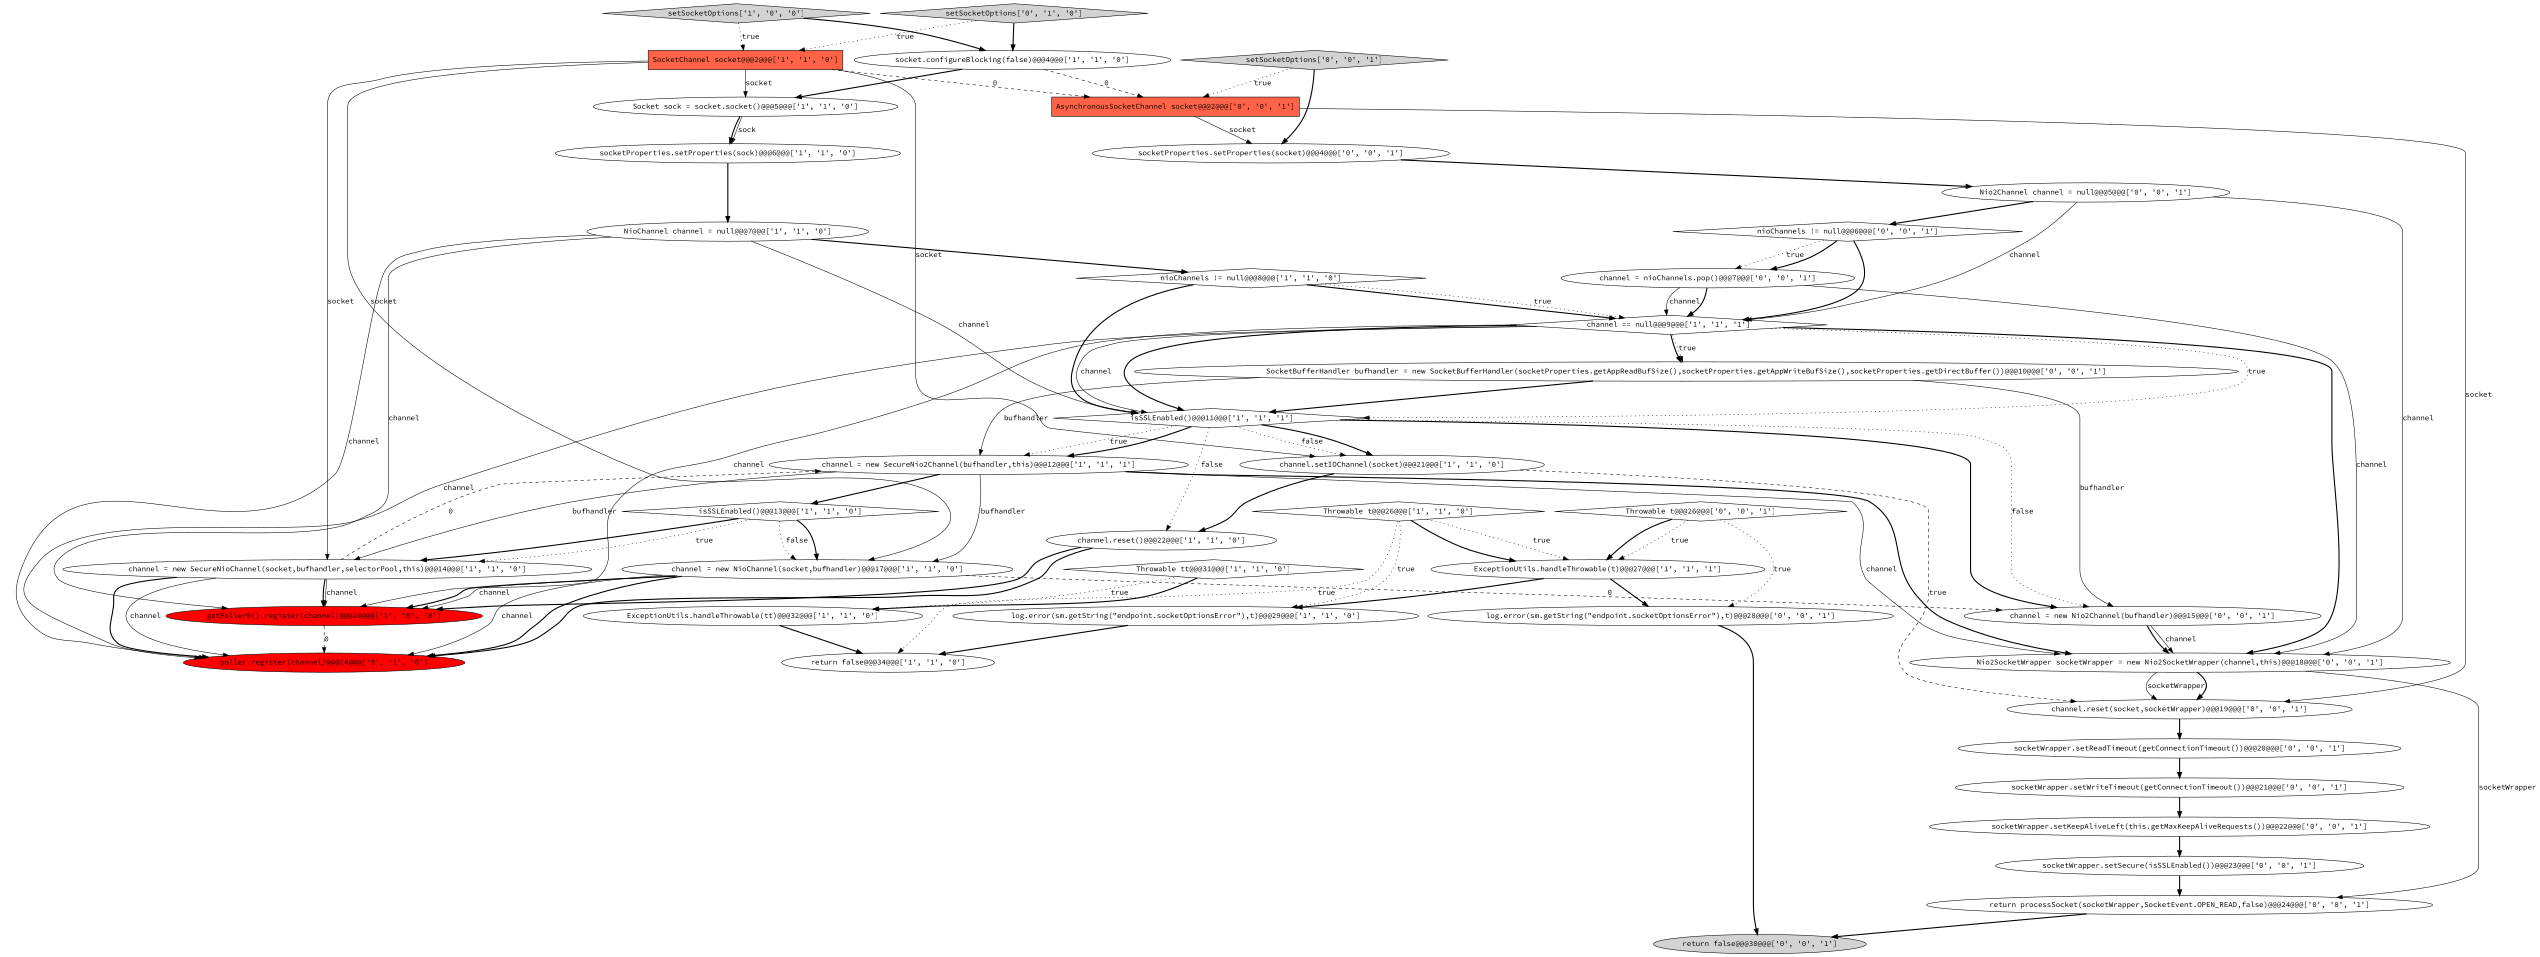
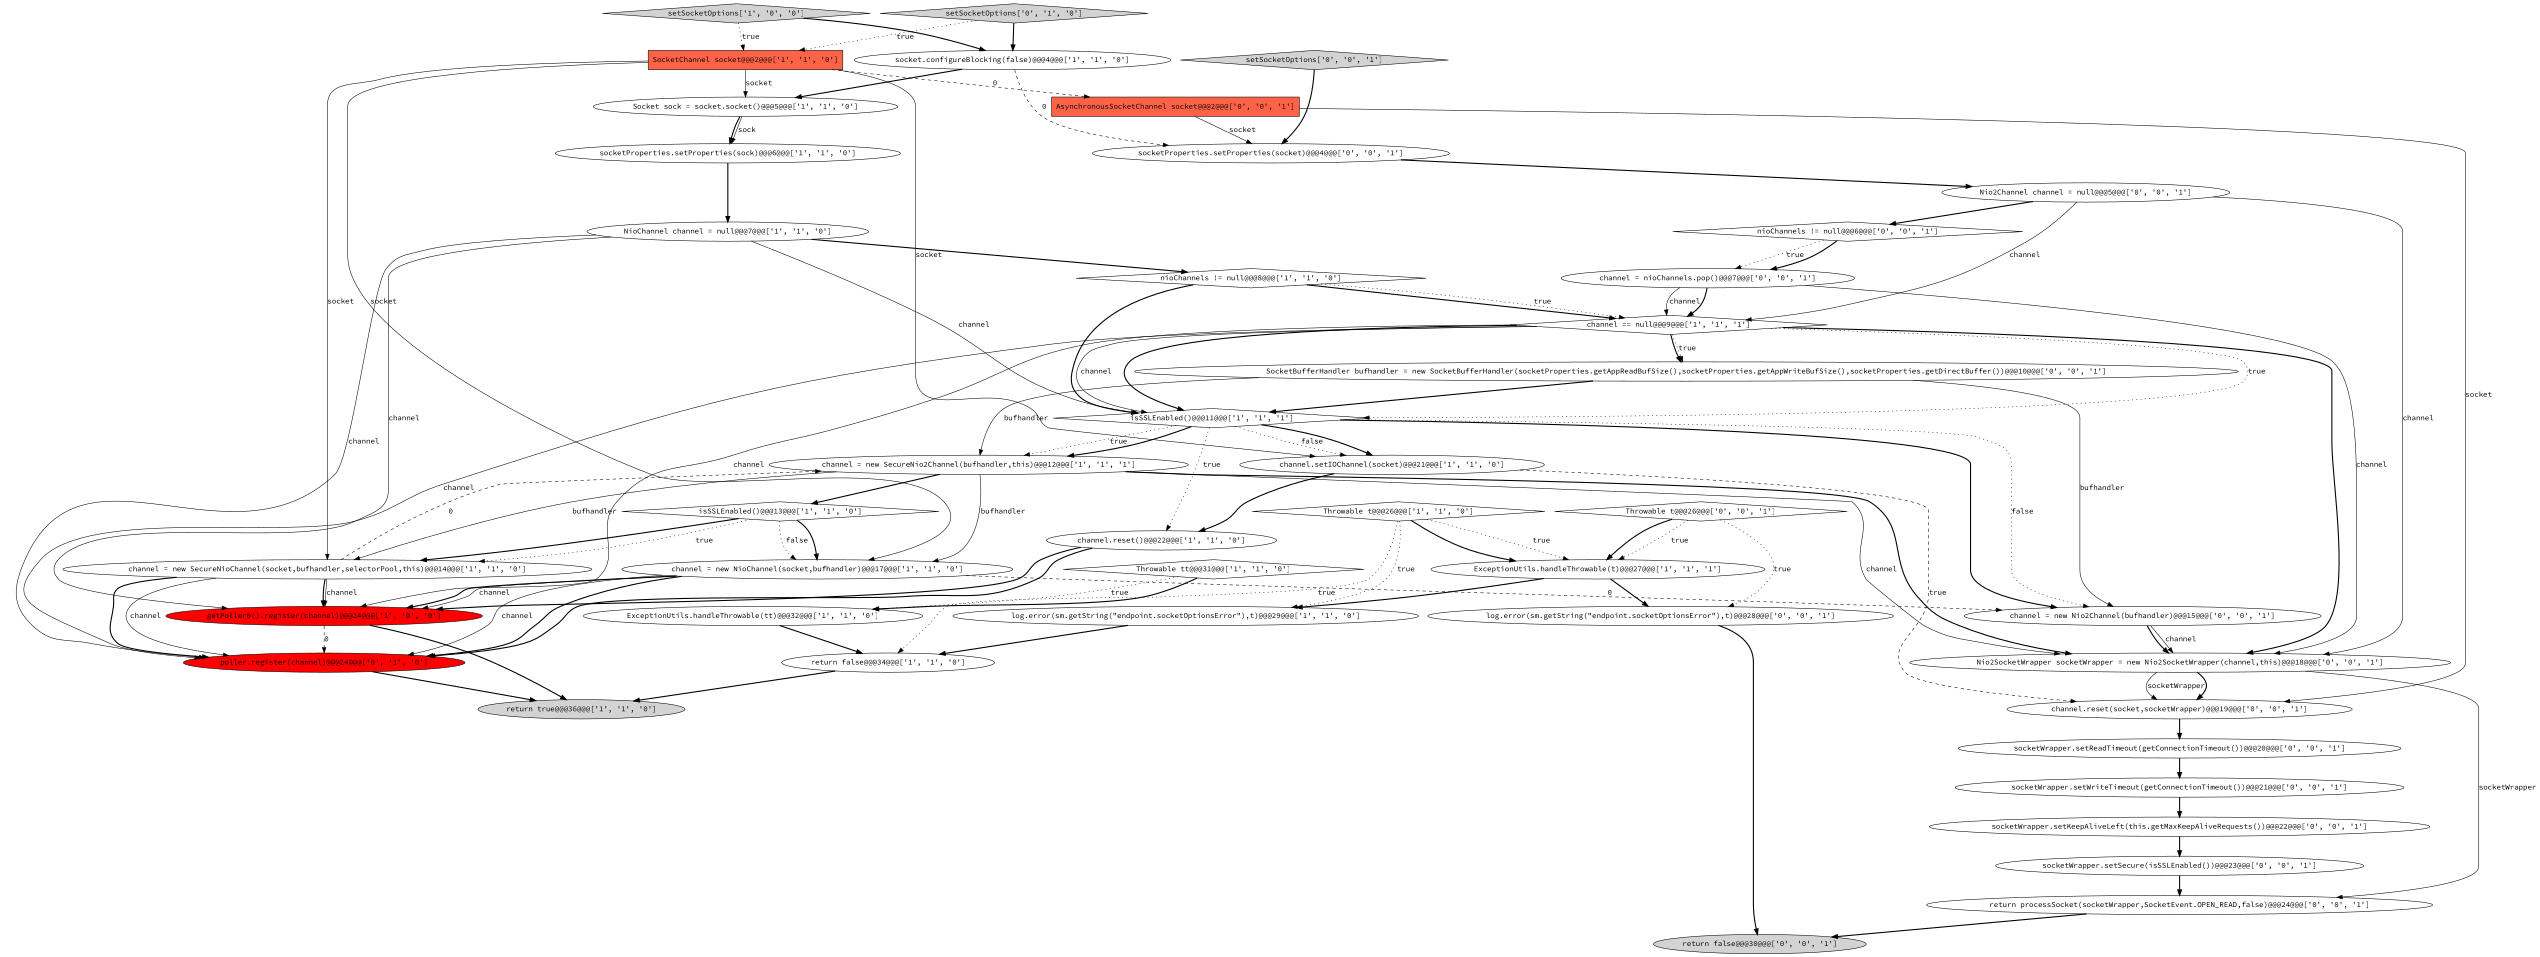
(1250, 82) -> none
(1091, 83) -> (1074, 130)
(1831, 304) -> none
(1212, 465) -> (1212, 465)
none -> (581, 709)
